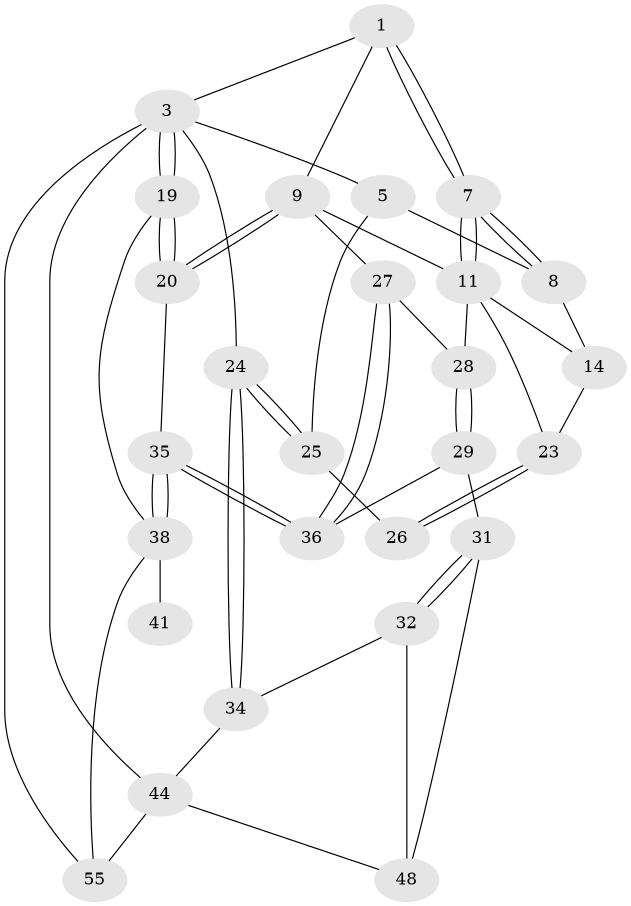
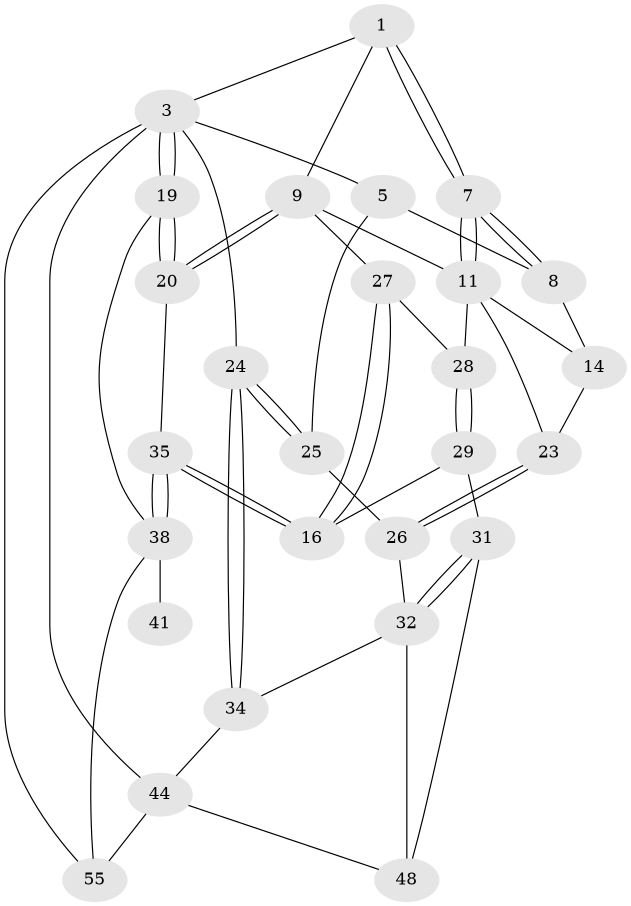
(312, 538) -> (312, 538)
none -> (402, 581)
